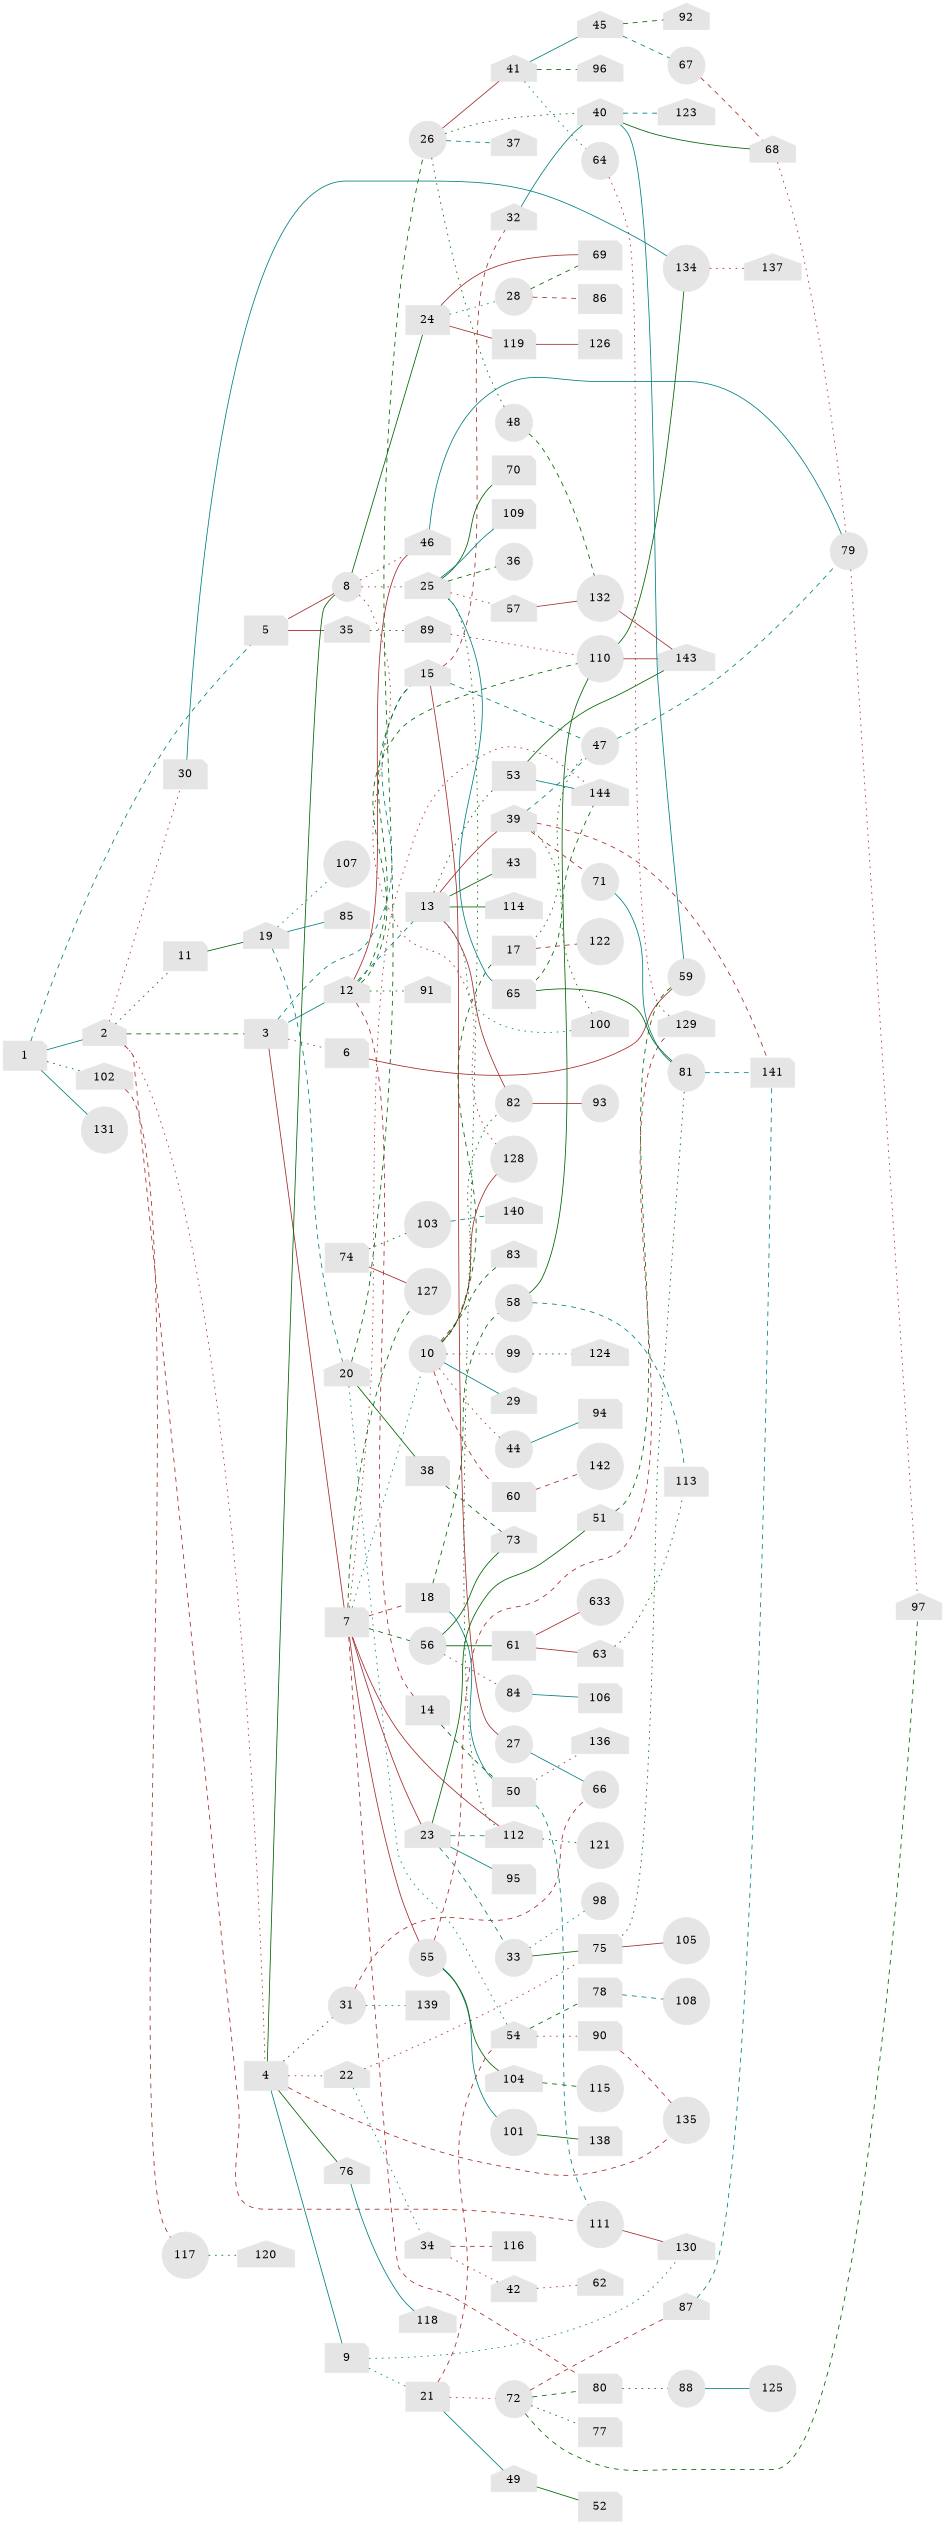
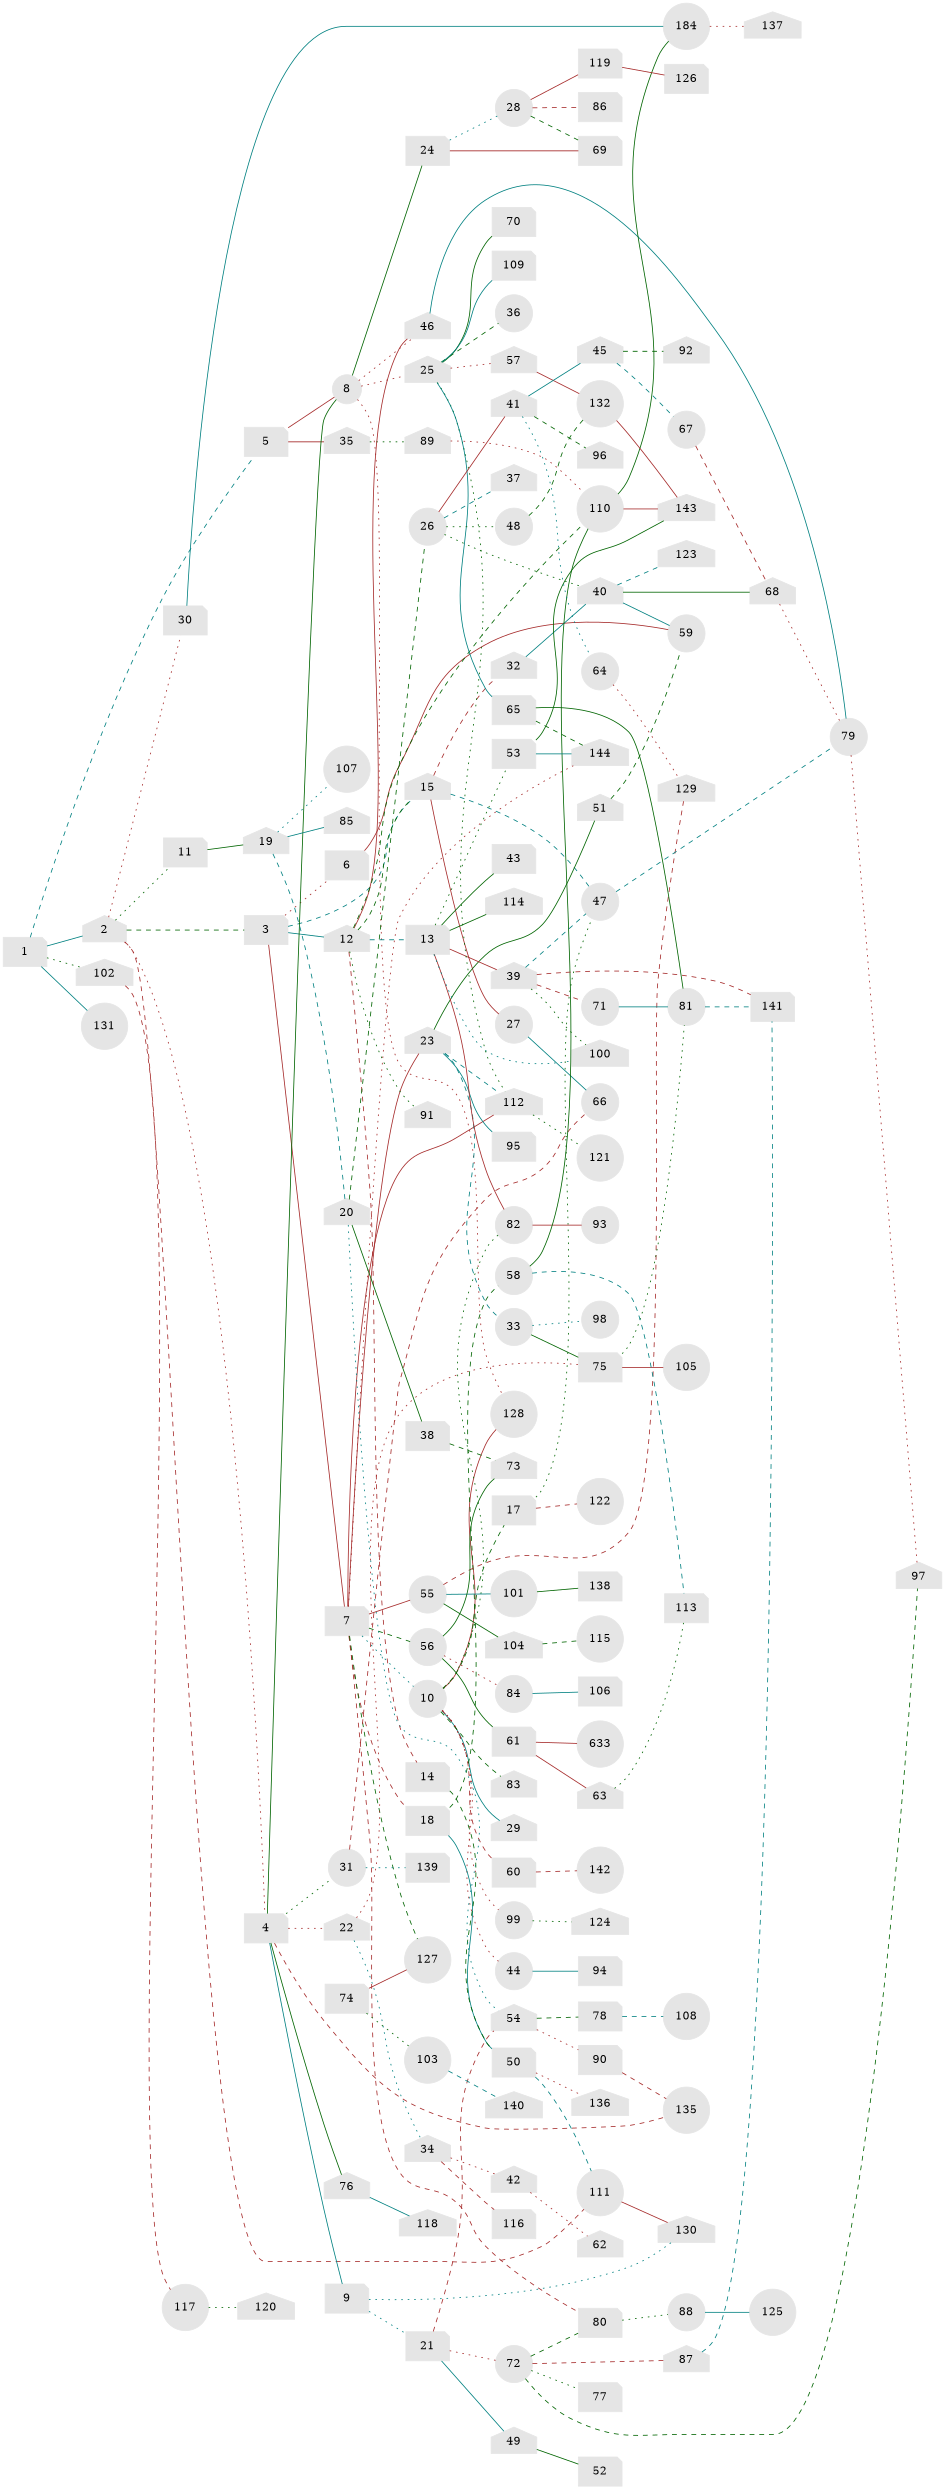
(686, 268) -> (686, 26)
(468, 331) -> (554, 87)
